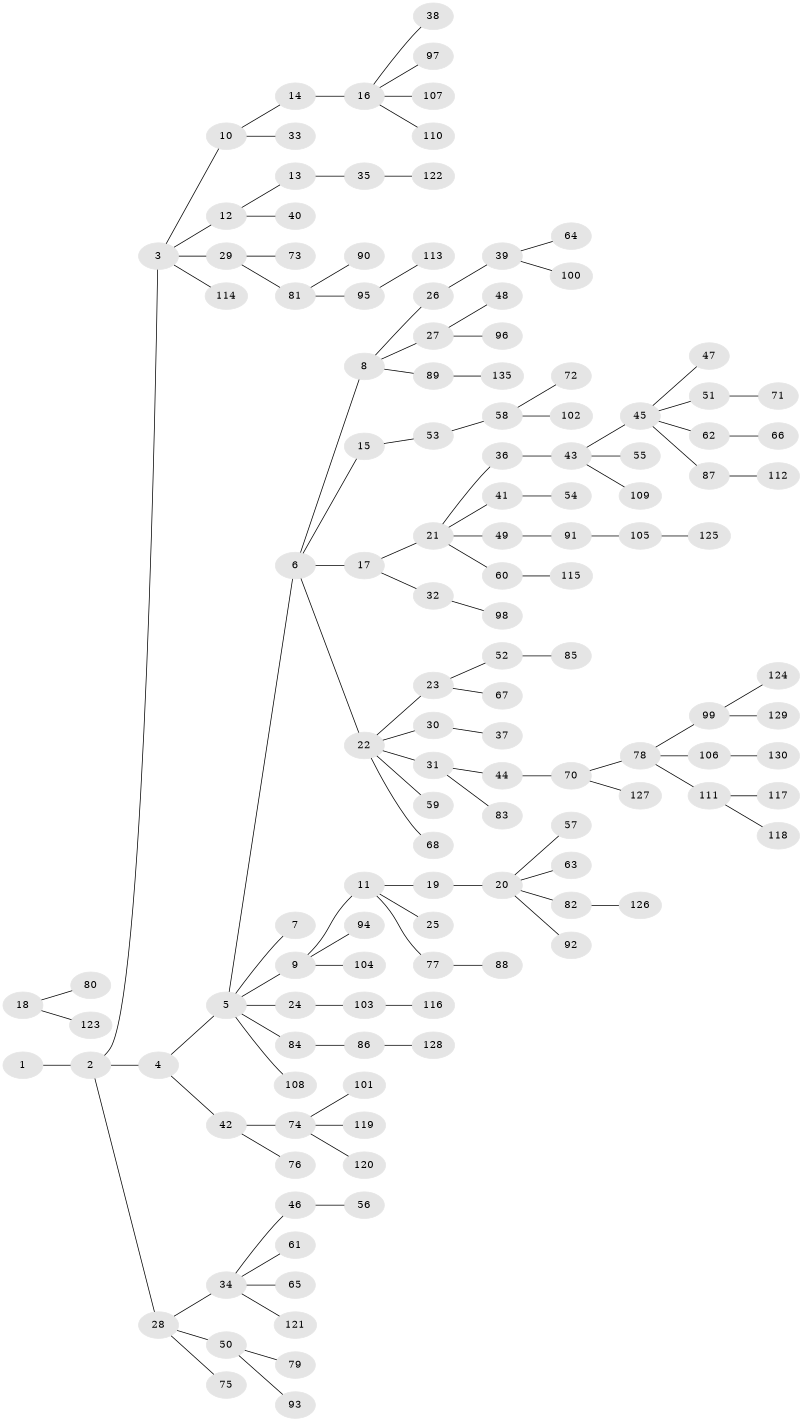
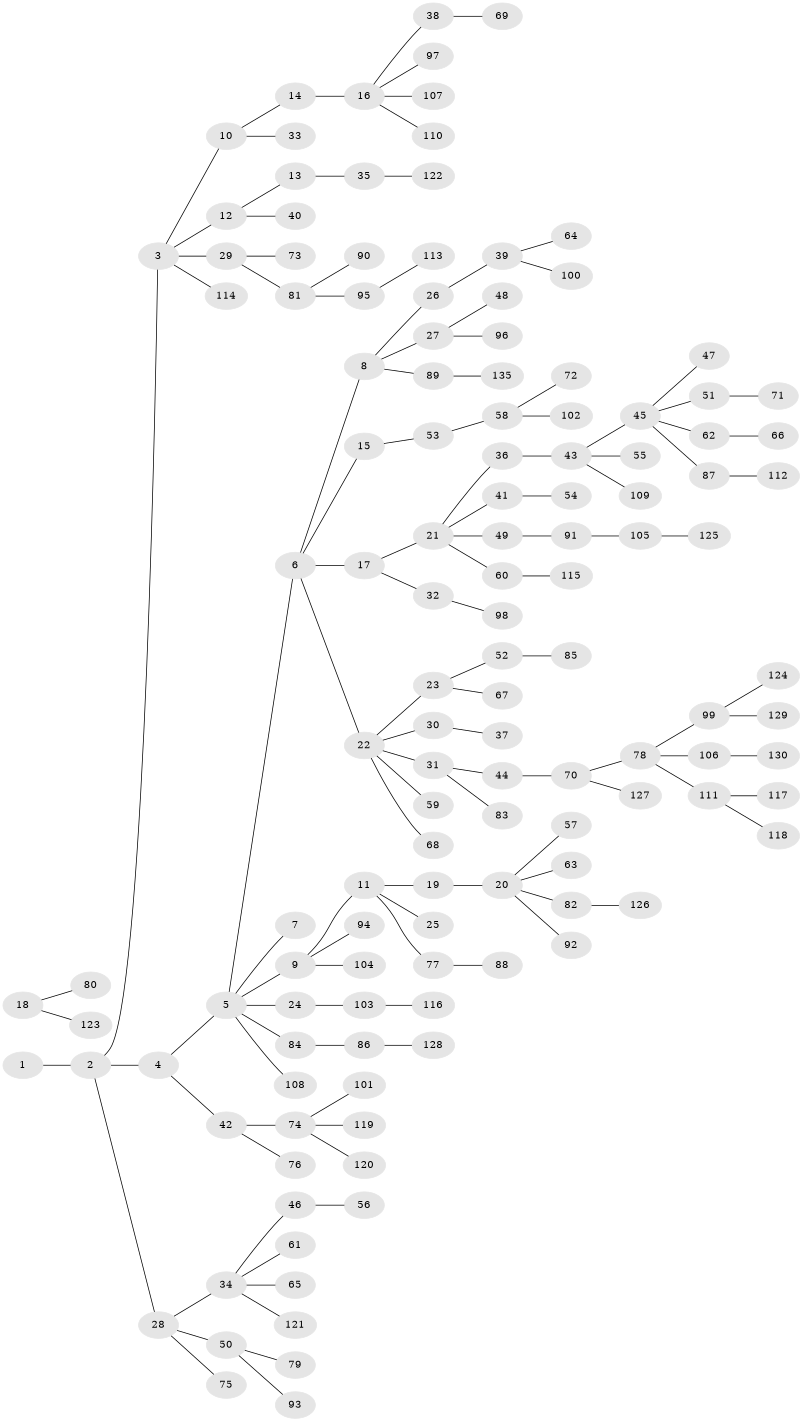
none -> (502, 16)
